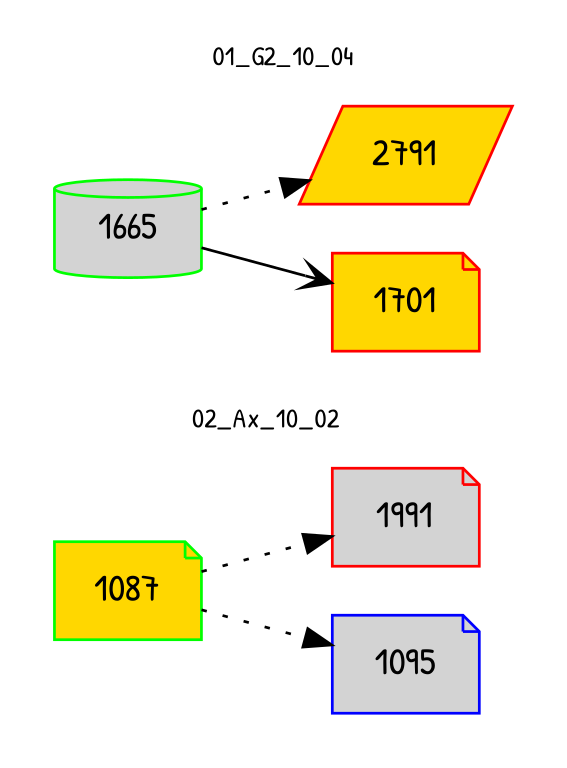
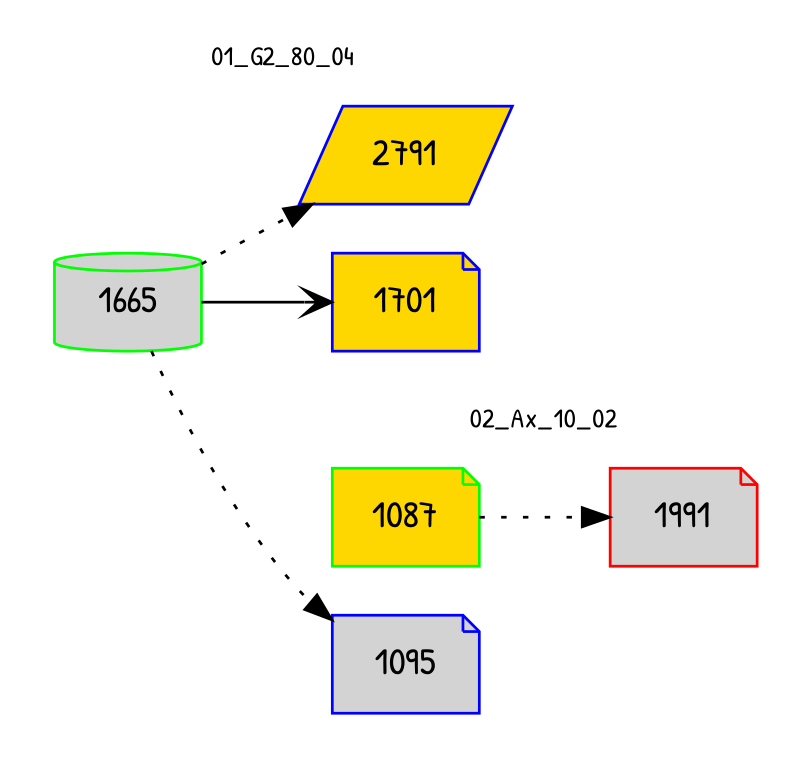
(283, 59) -> (283, 59)
(406, 155) -> (406, 155)
(406, 302) -> (406, 302)
(253, 624) -> (221, 483)
